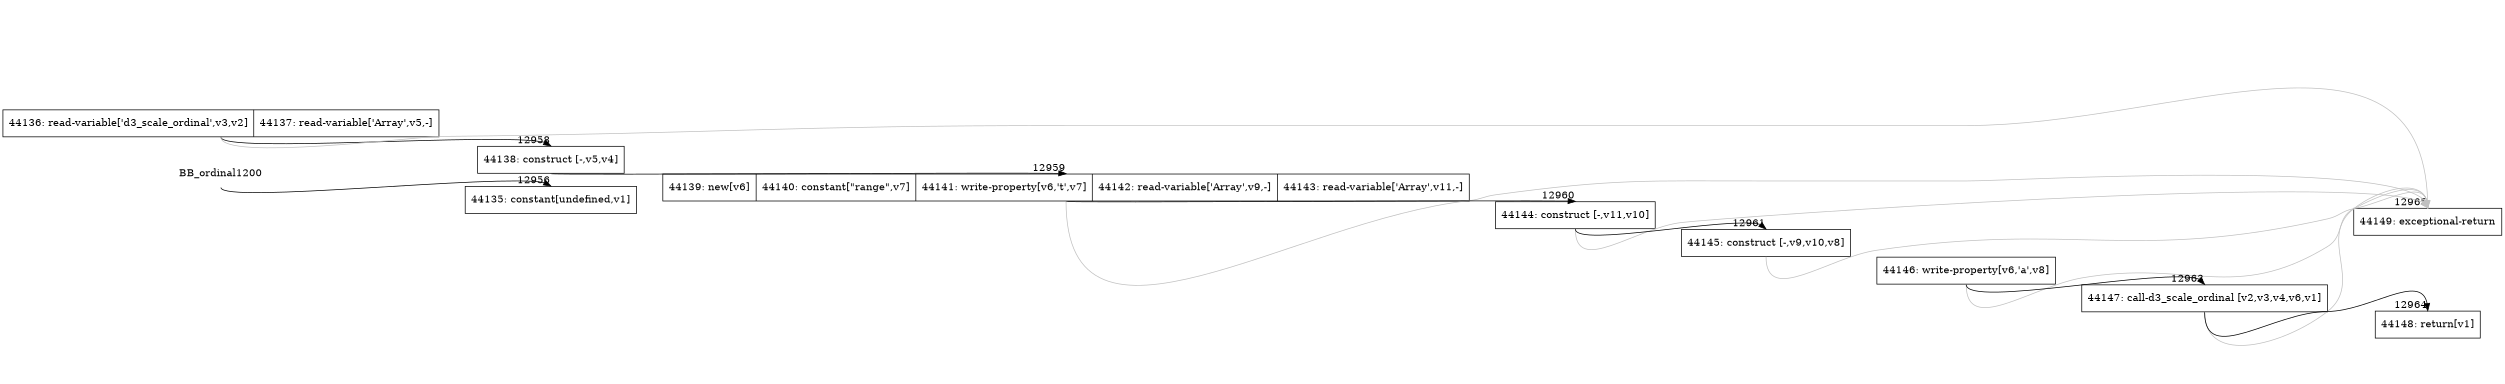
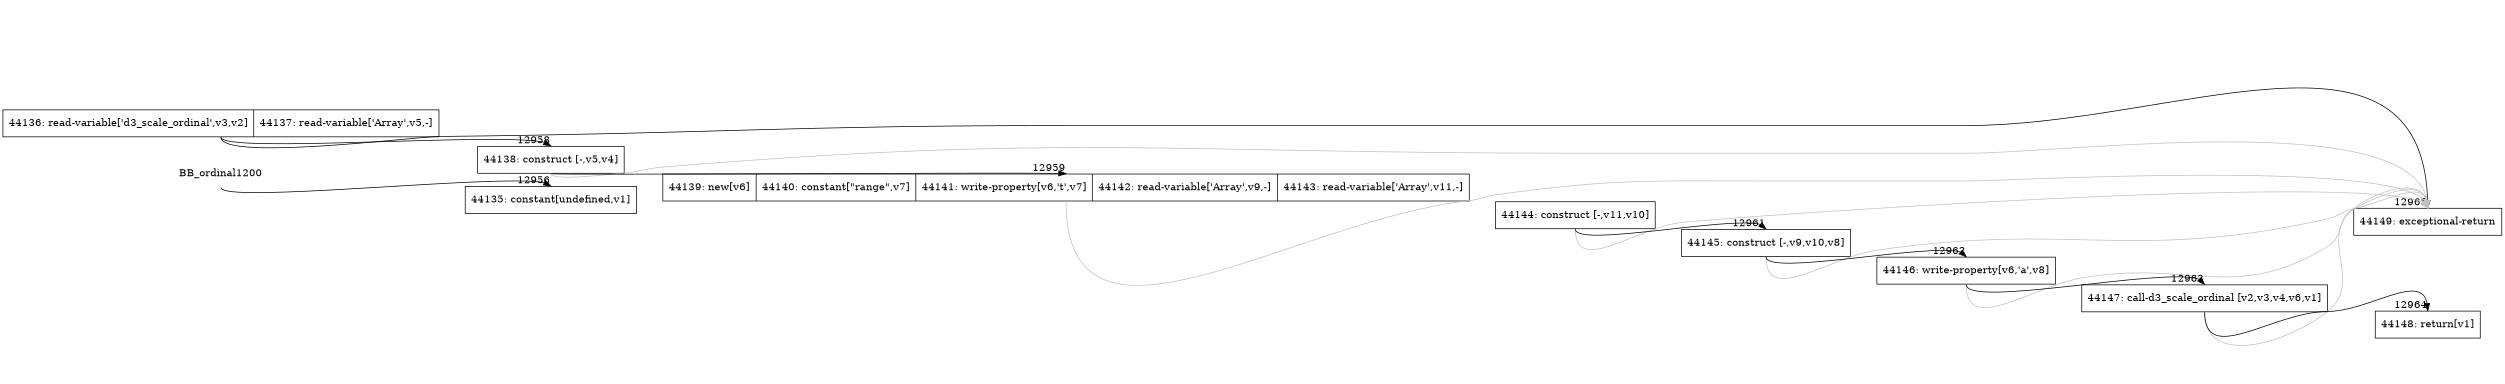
(1357, 126) -> (1357, 126)
none -> (1498, 153)
(1317, 201) -> none
none -> (1872, 256)
